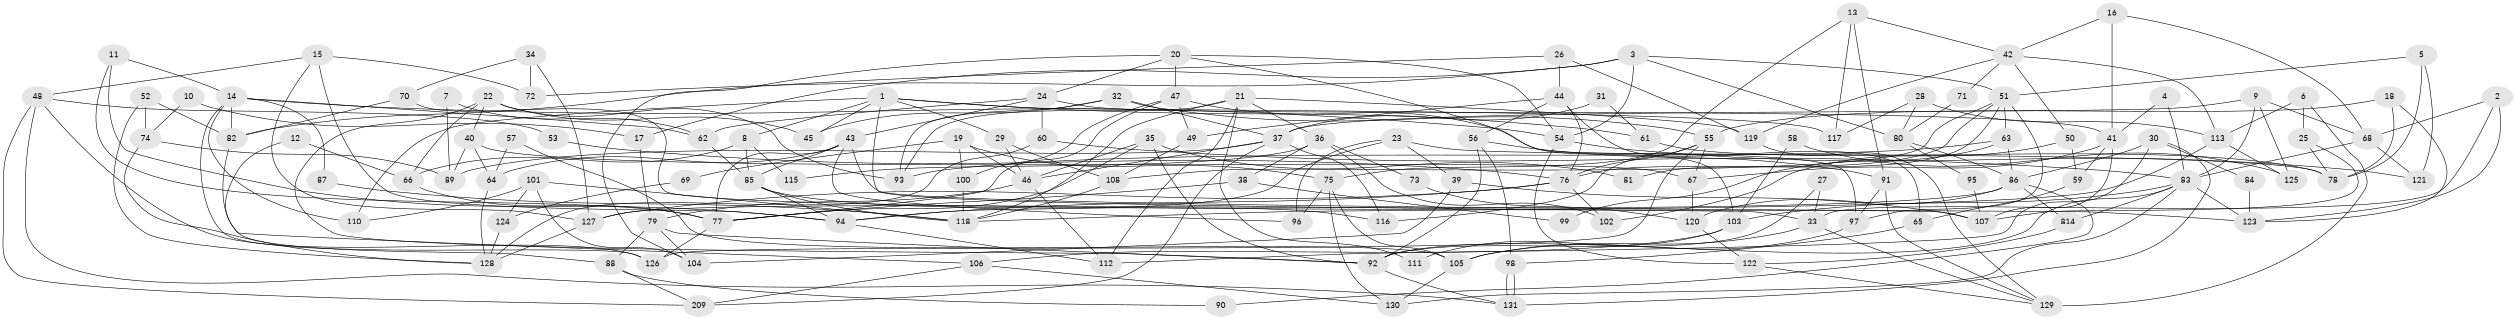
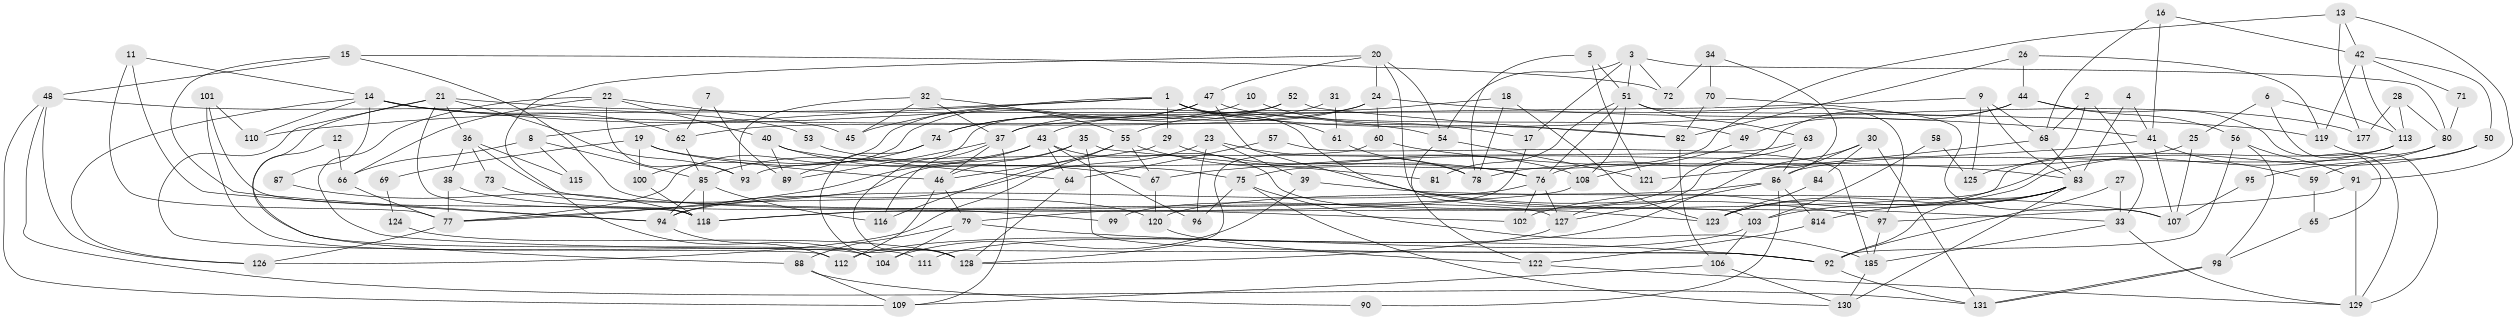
(1835, 139) -> (2363, 139)
(522, 197) -> none
(1457, 264) -> (1871, 264)
(699, 306) -> (899, 306)
